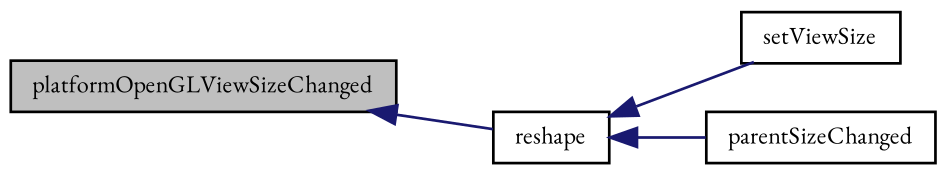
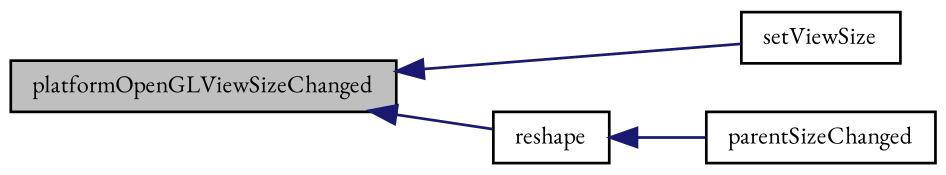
(695, 84) -> (582, 56)
